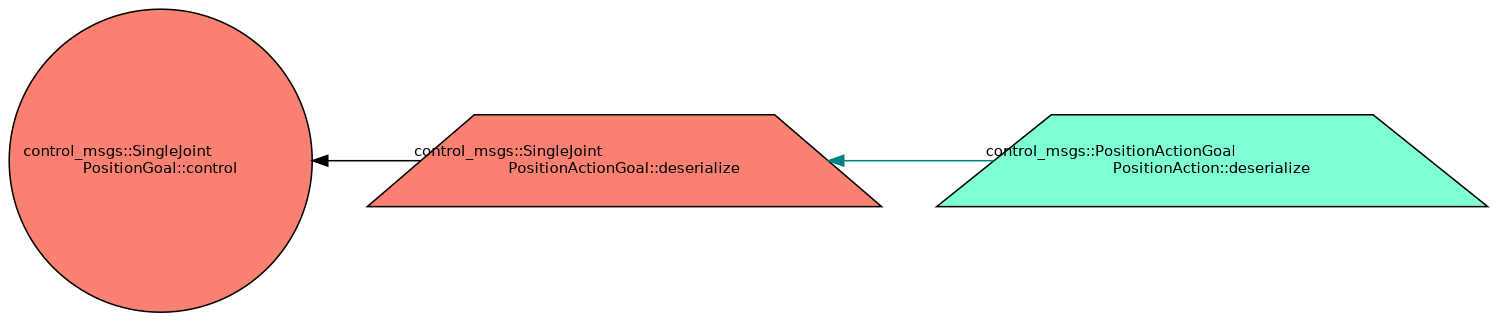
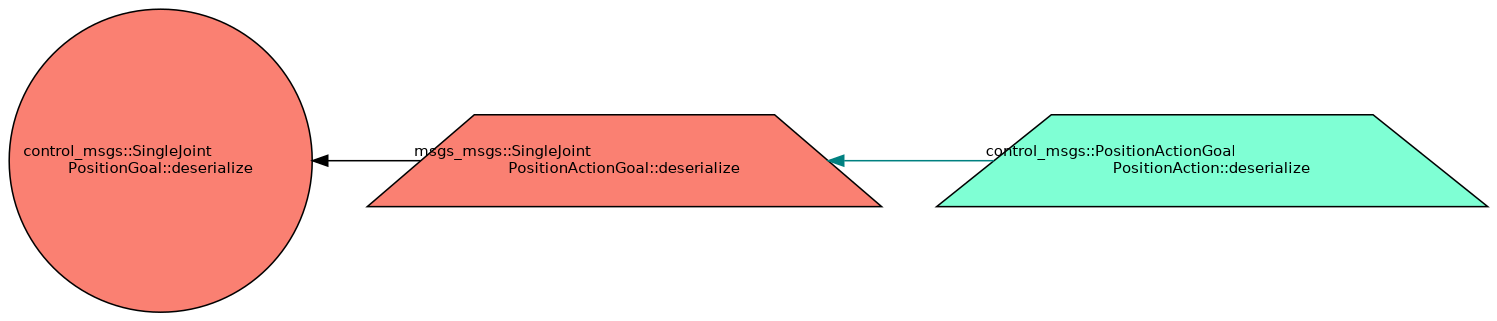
(161, 161) -> (161, 161)
(624, 161) -> (624, 161)
